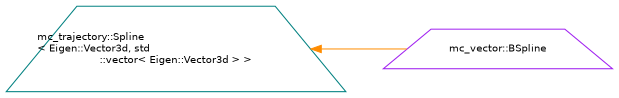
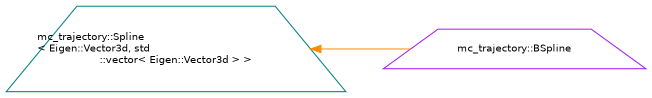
(498, 49) -> (515, 49)
